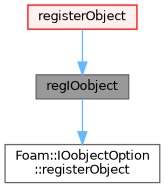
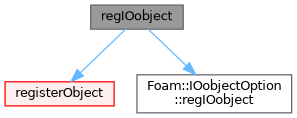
(82, 46) -> (103, 51)
(82, 164) -> (214, 94)
